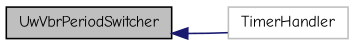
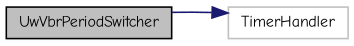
(208, 33) -> (192, 12)
